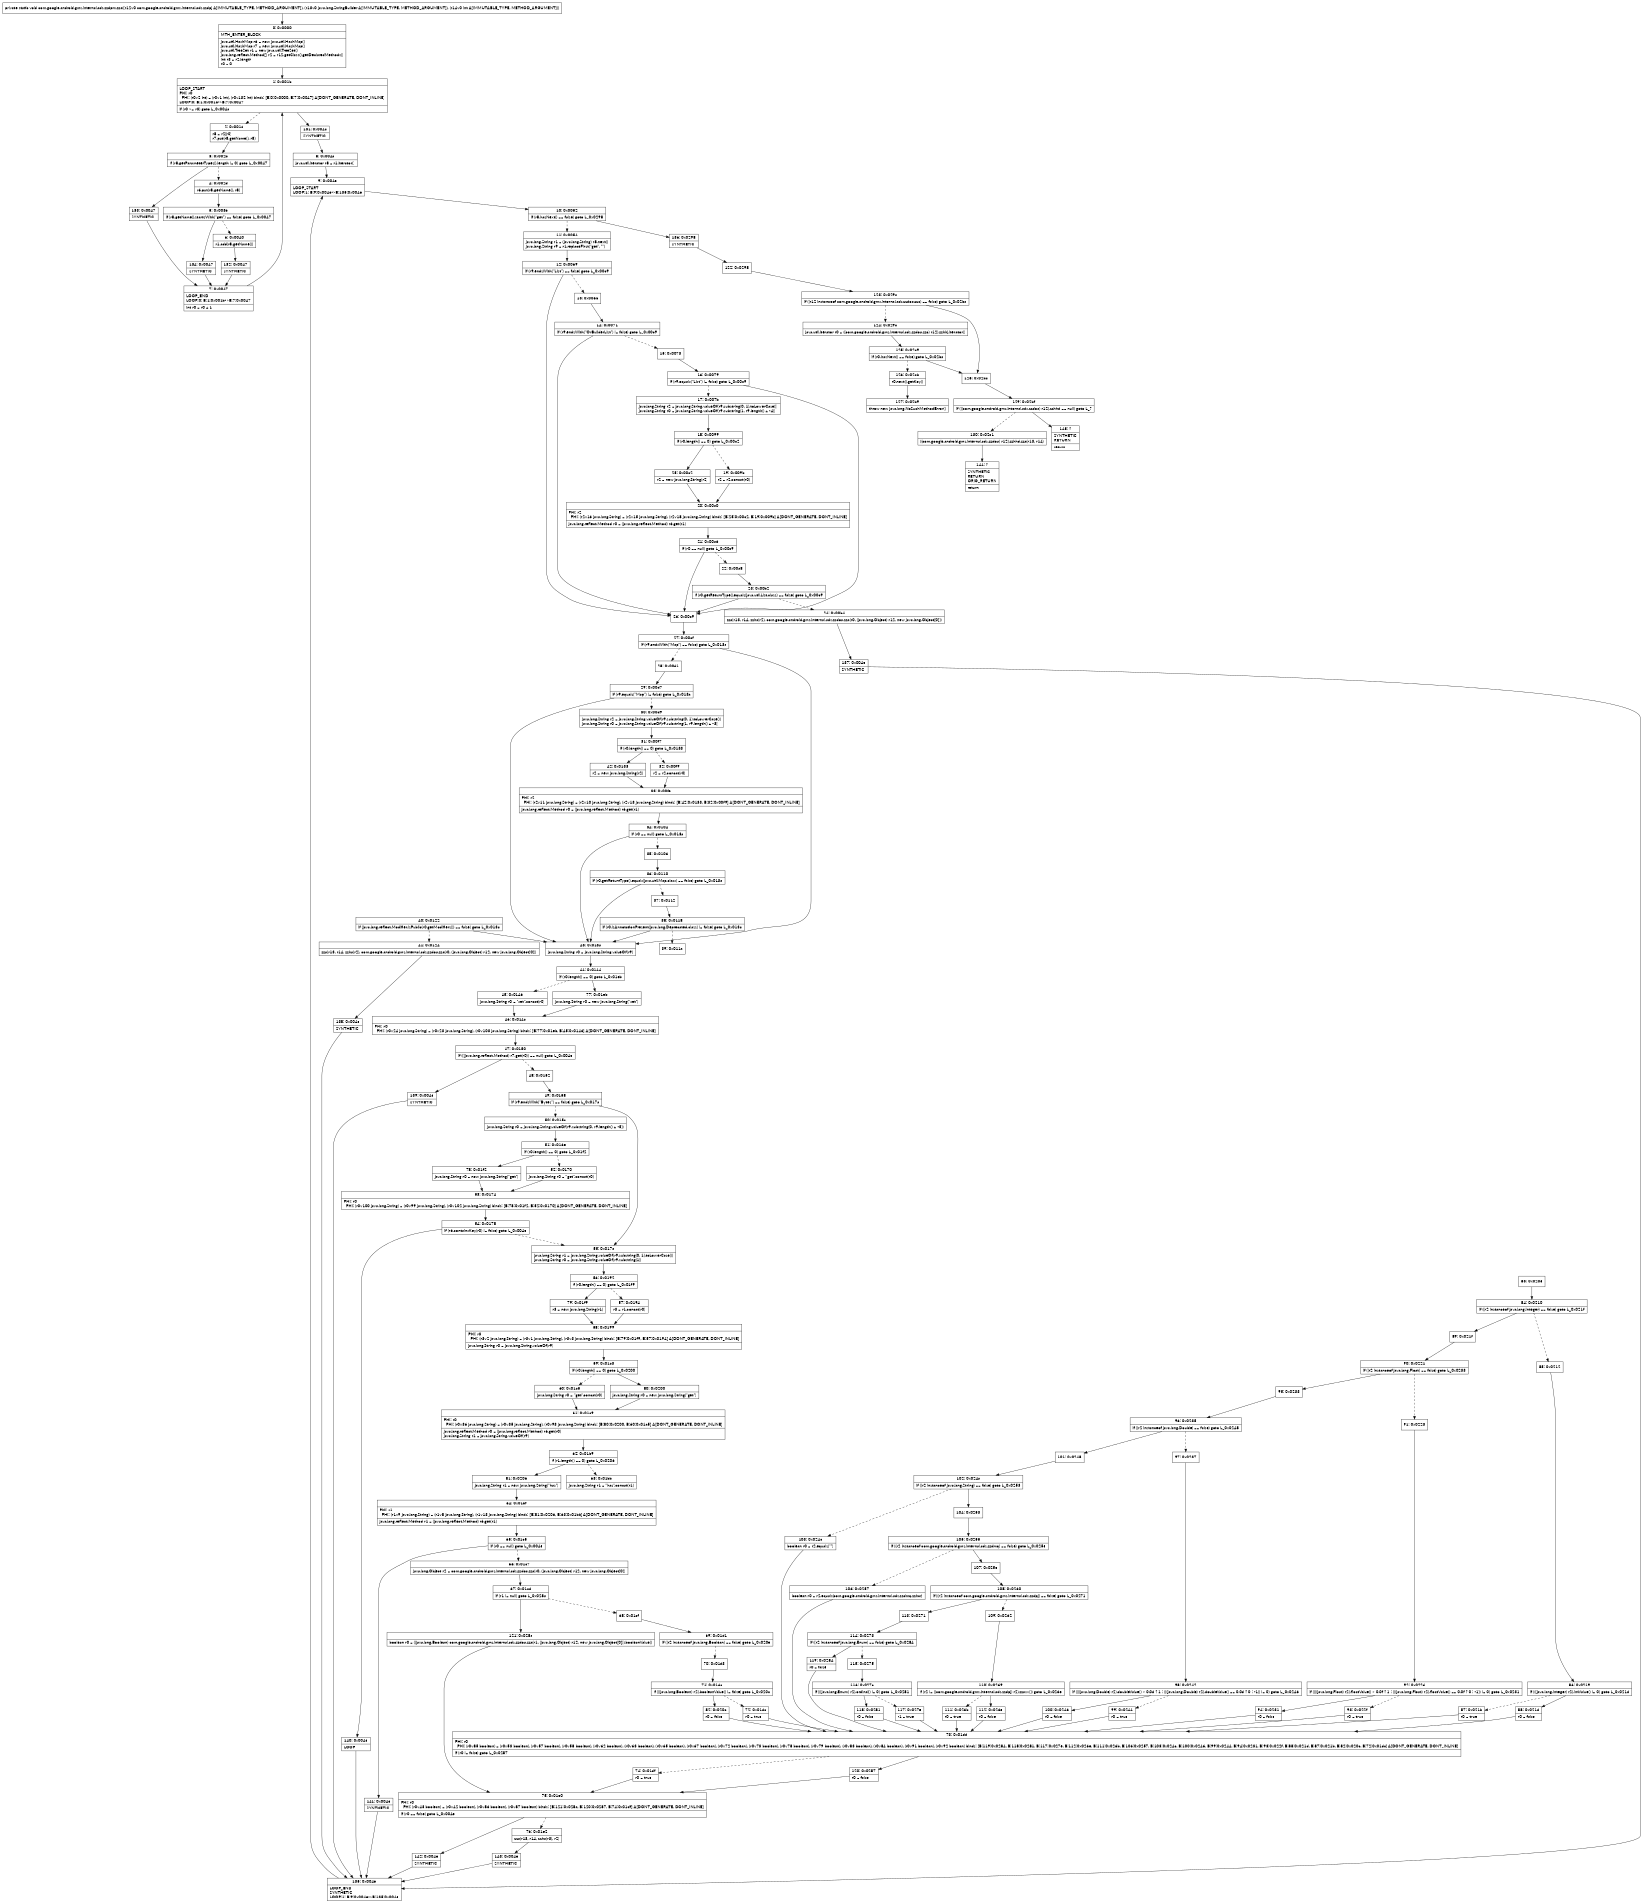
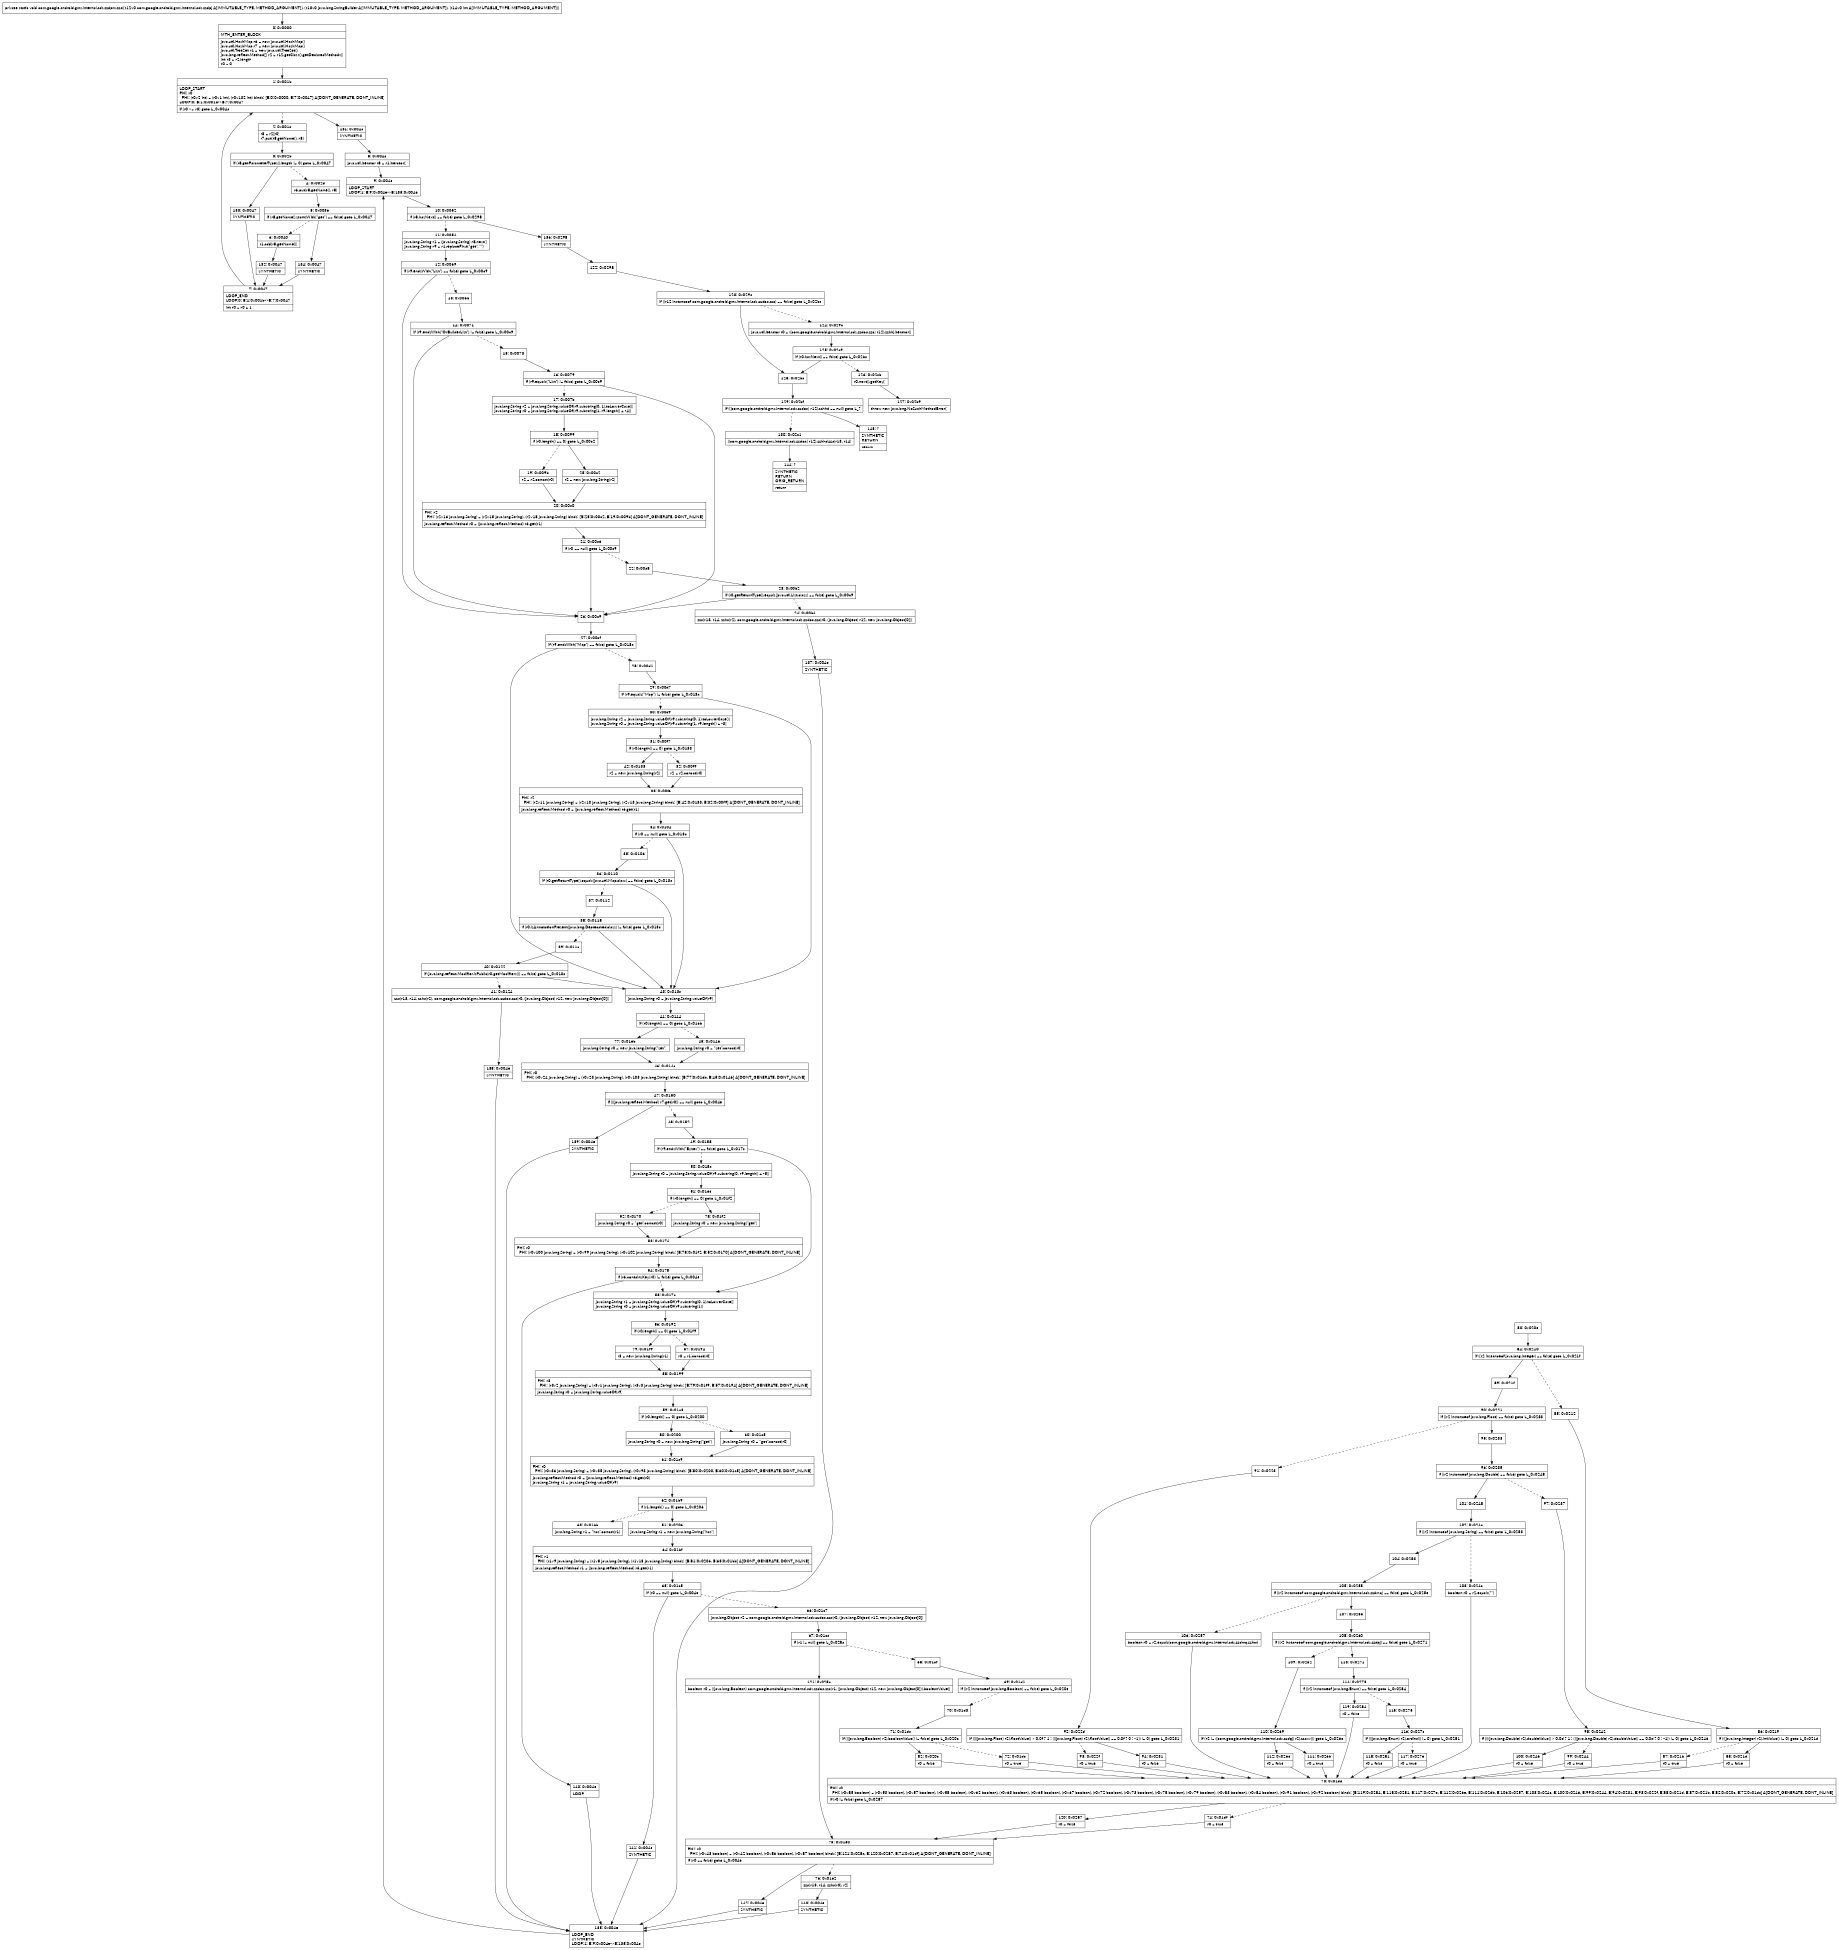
none -> (537, 957)
(975, 1700) -> (1294, 1747)
(906, 1717) -> (1409, 1763)
